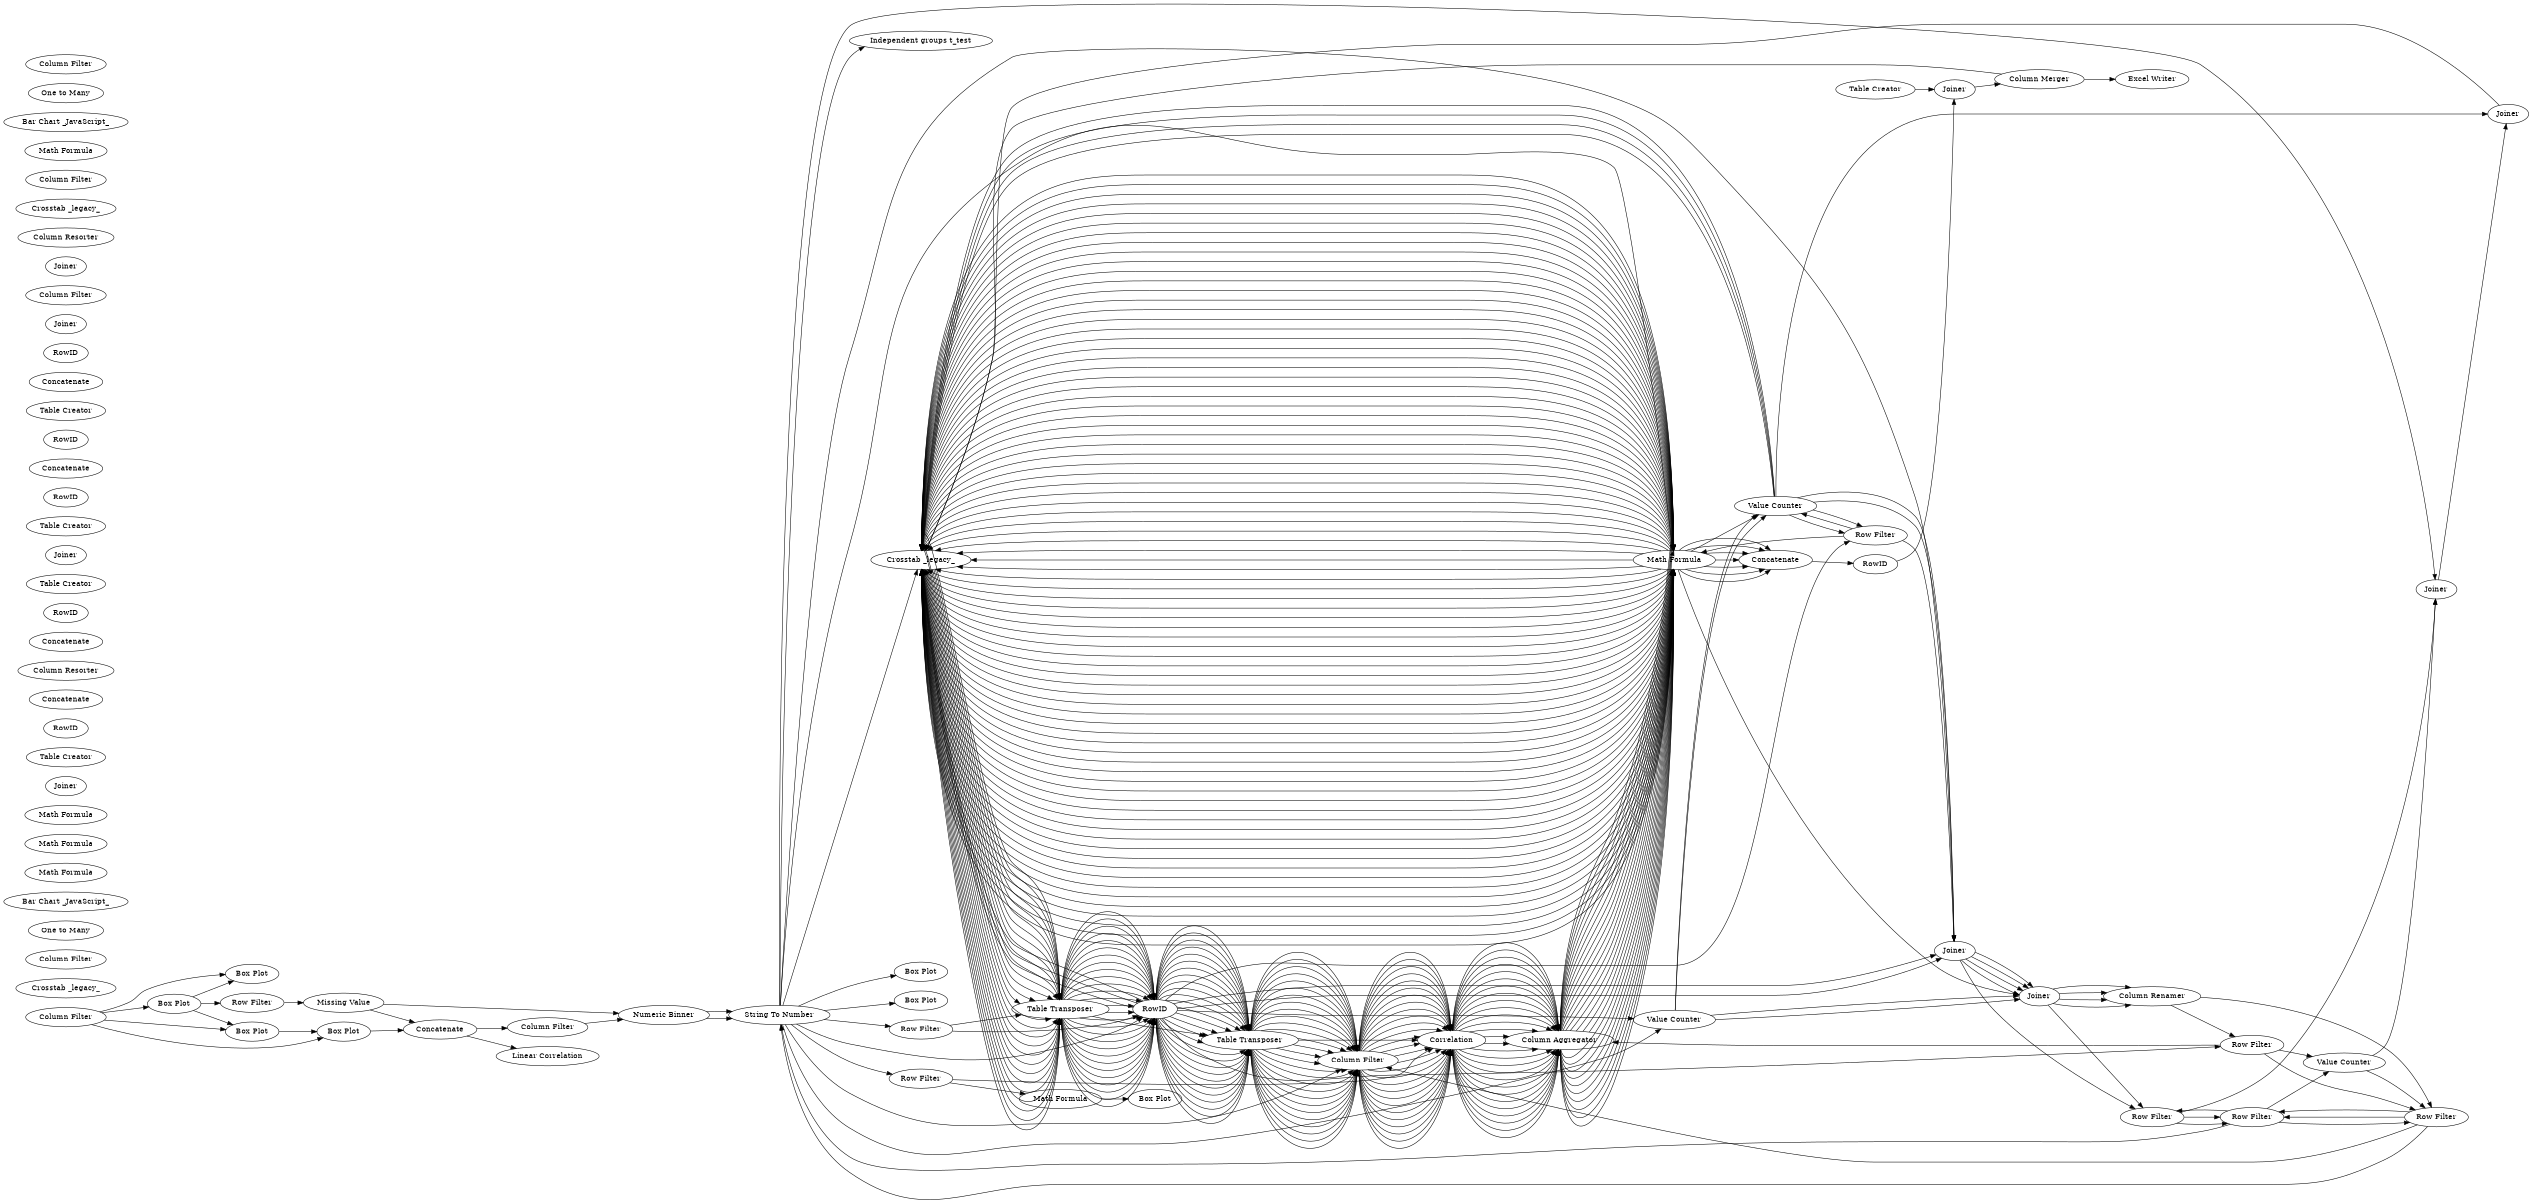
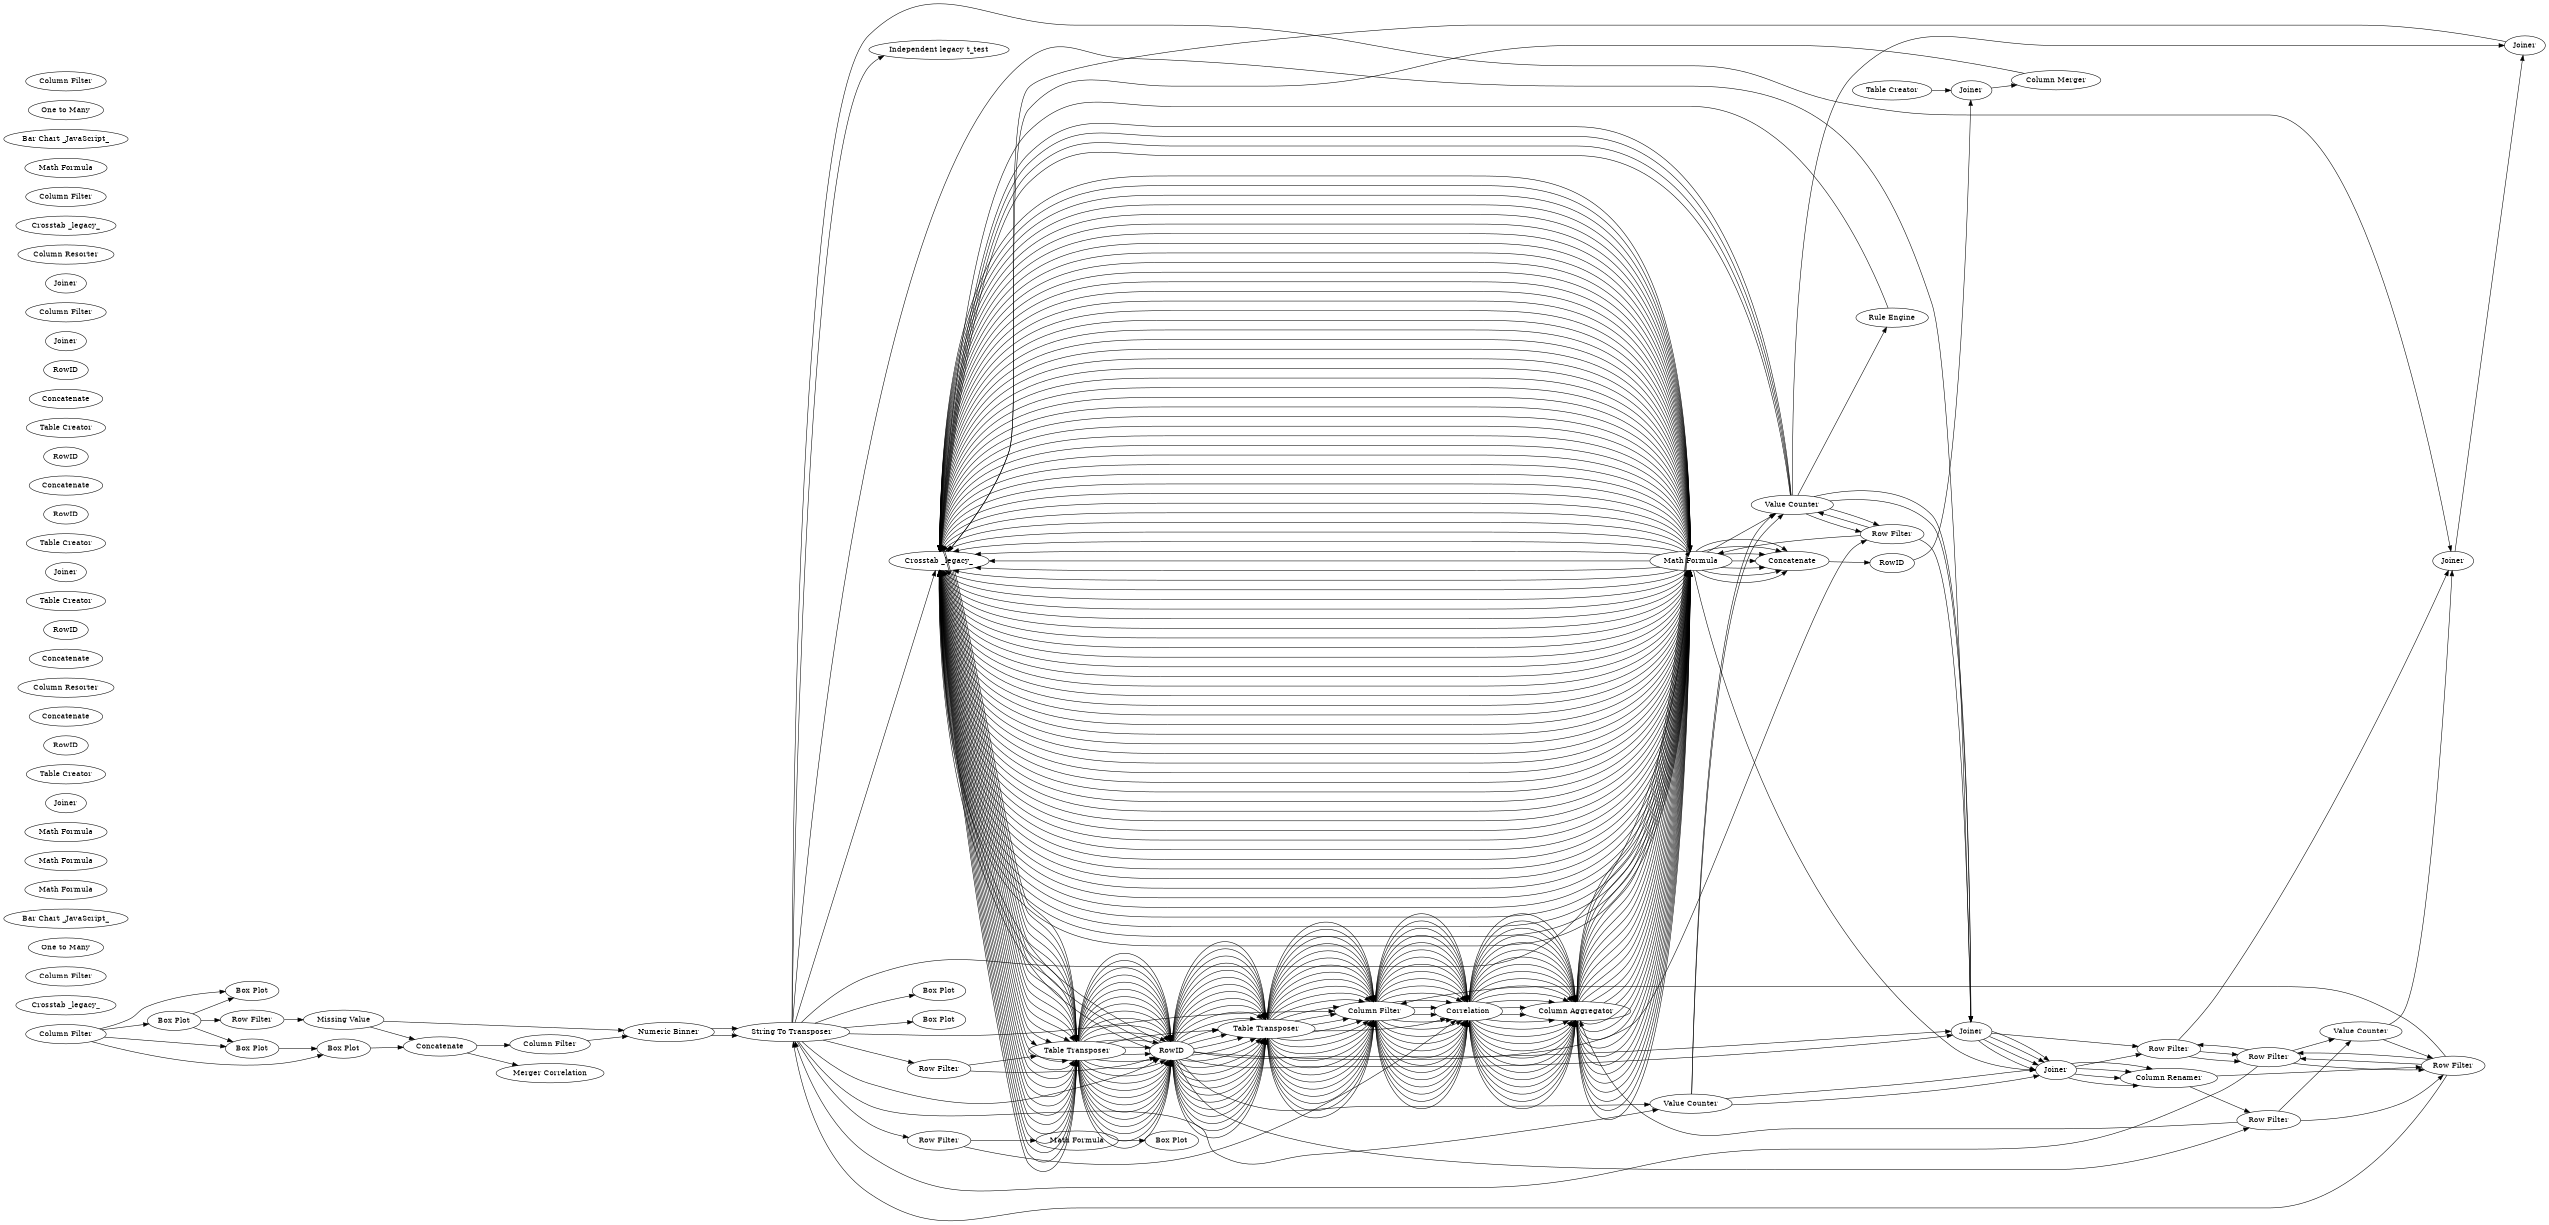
(921, 41) -> (939, 50)
(2152, 79) -> none
none -> (1892, 318)
(779, 1015) -> (791, 1032)
(548, 1056) -> (550, 1073)
